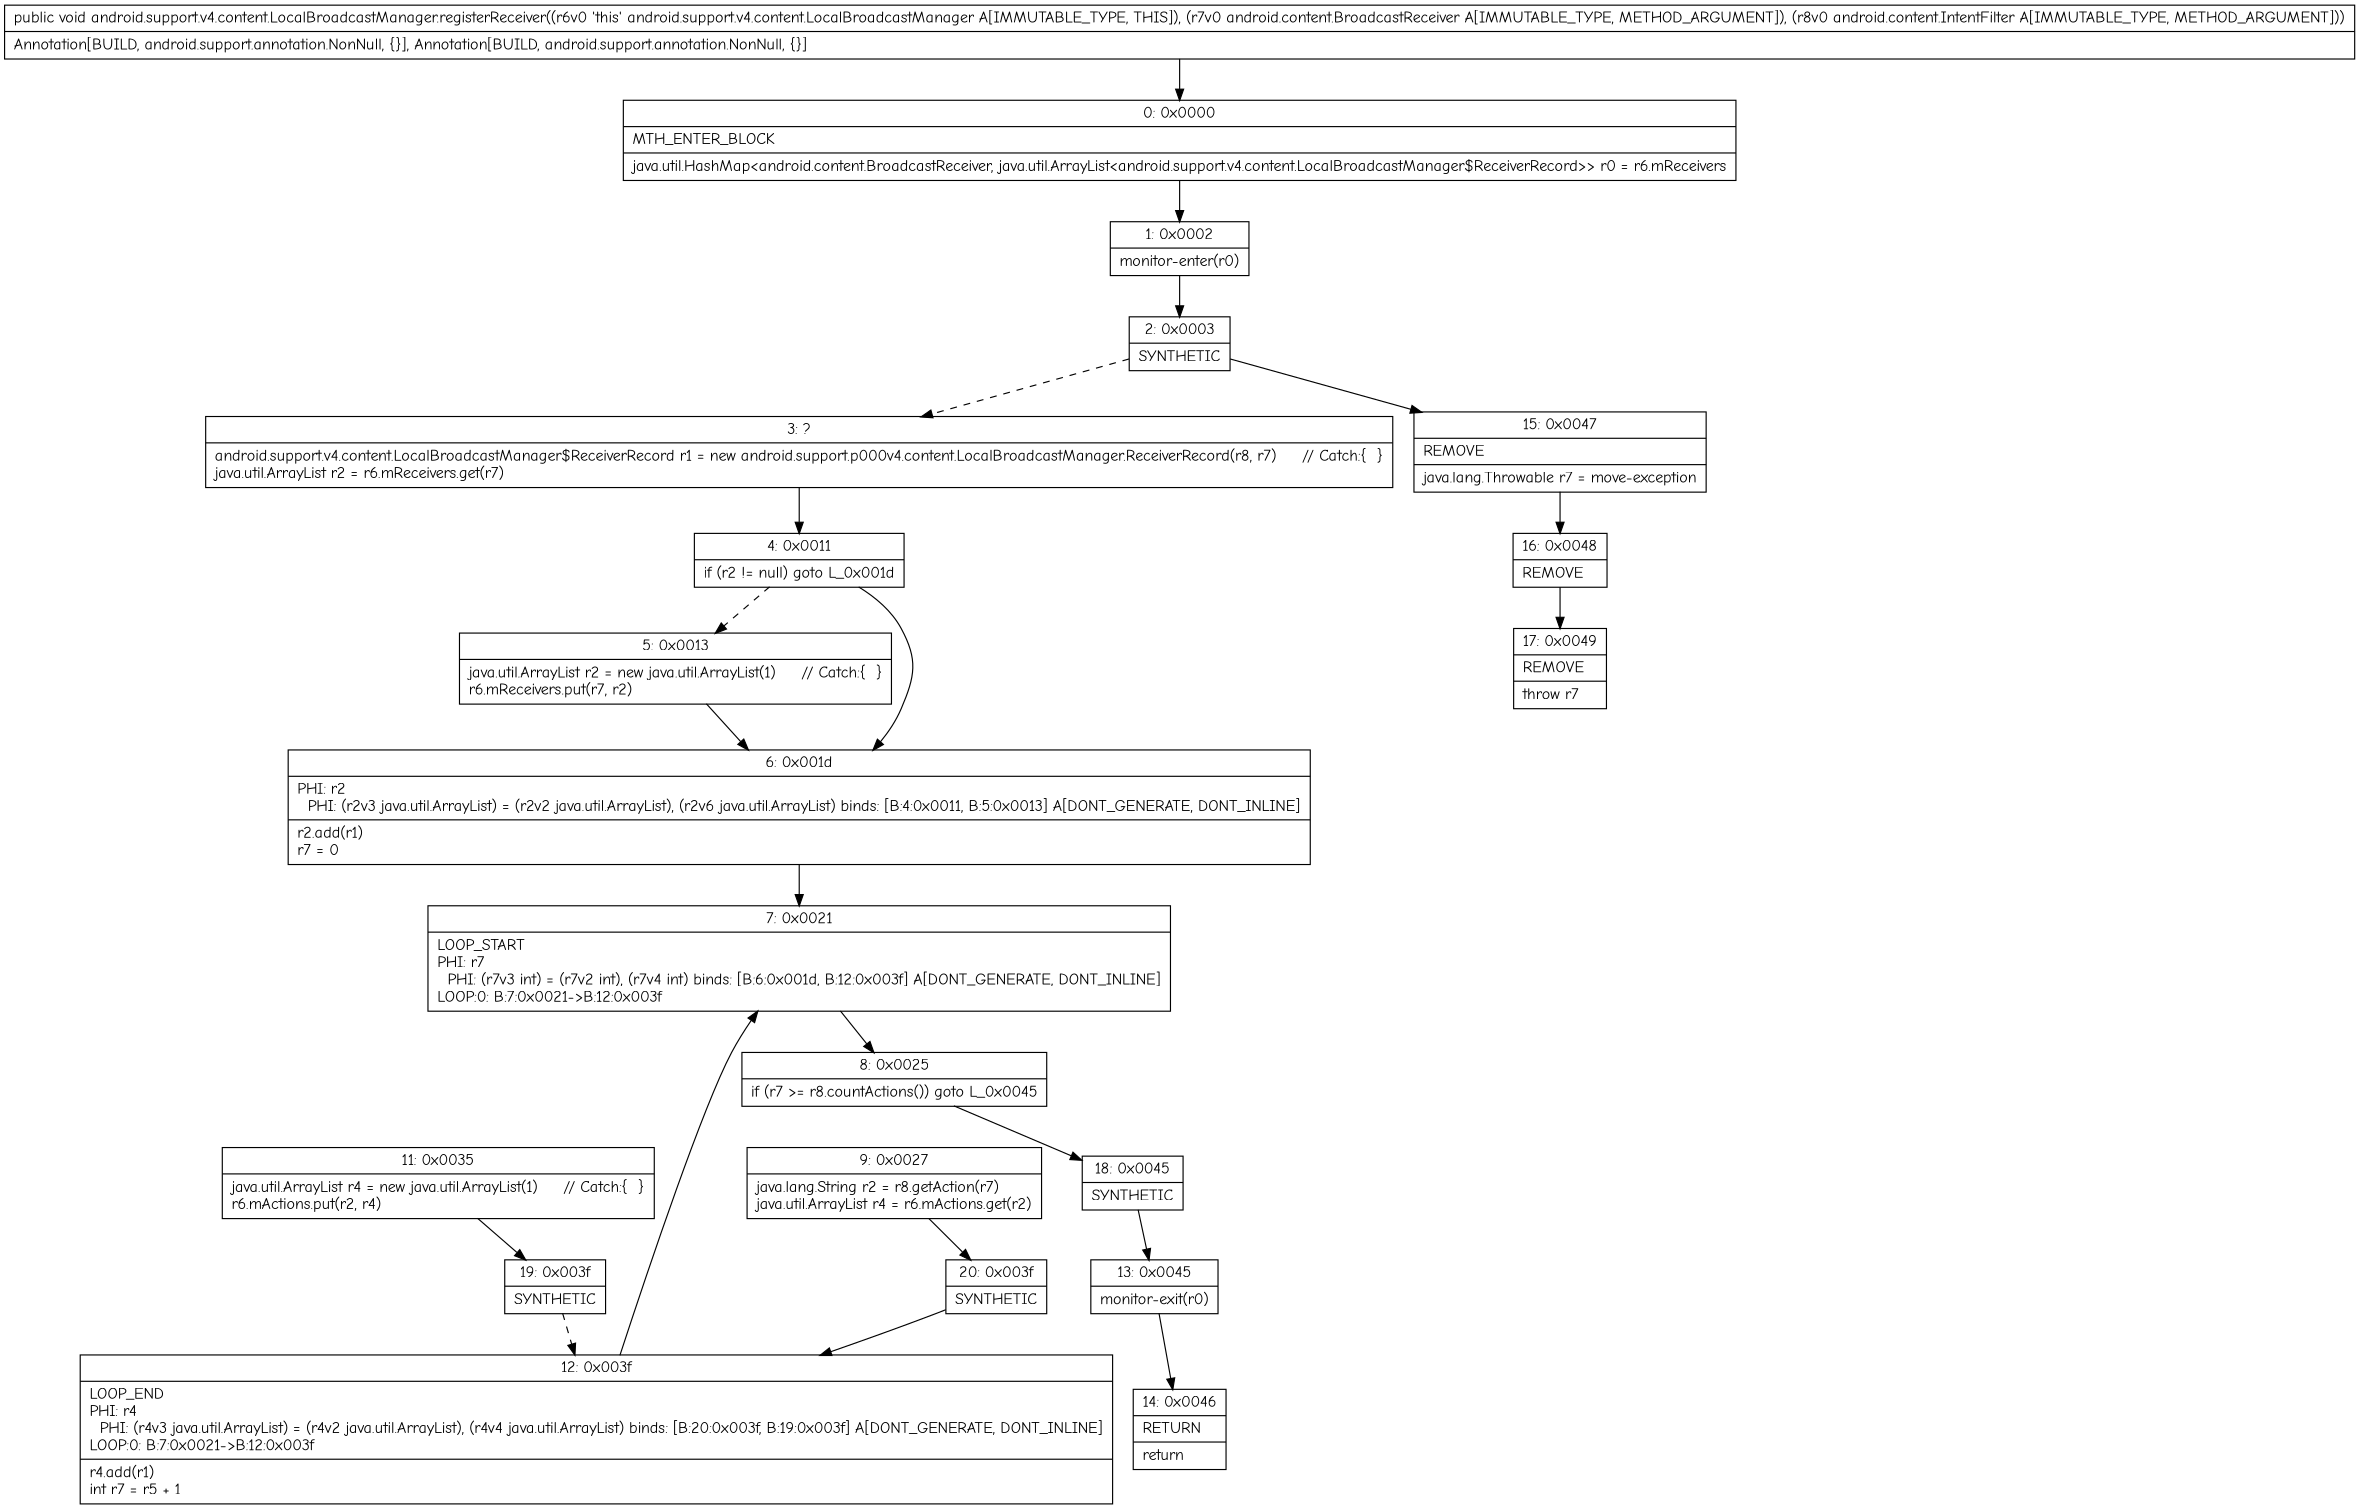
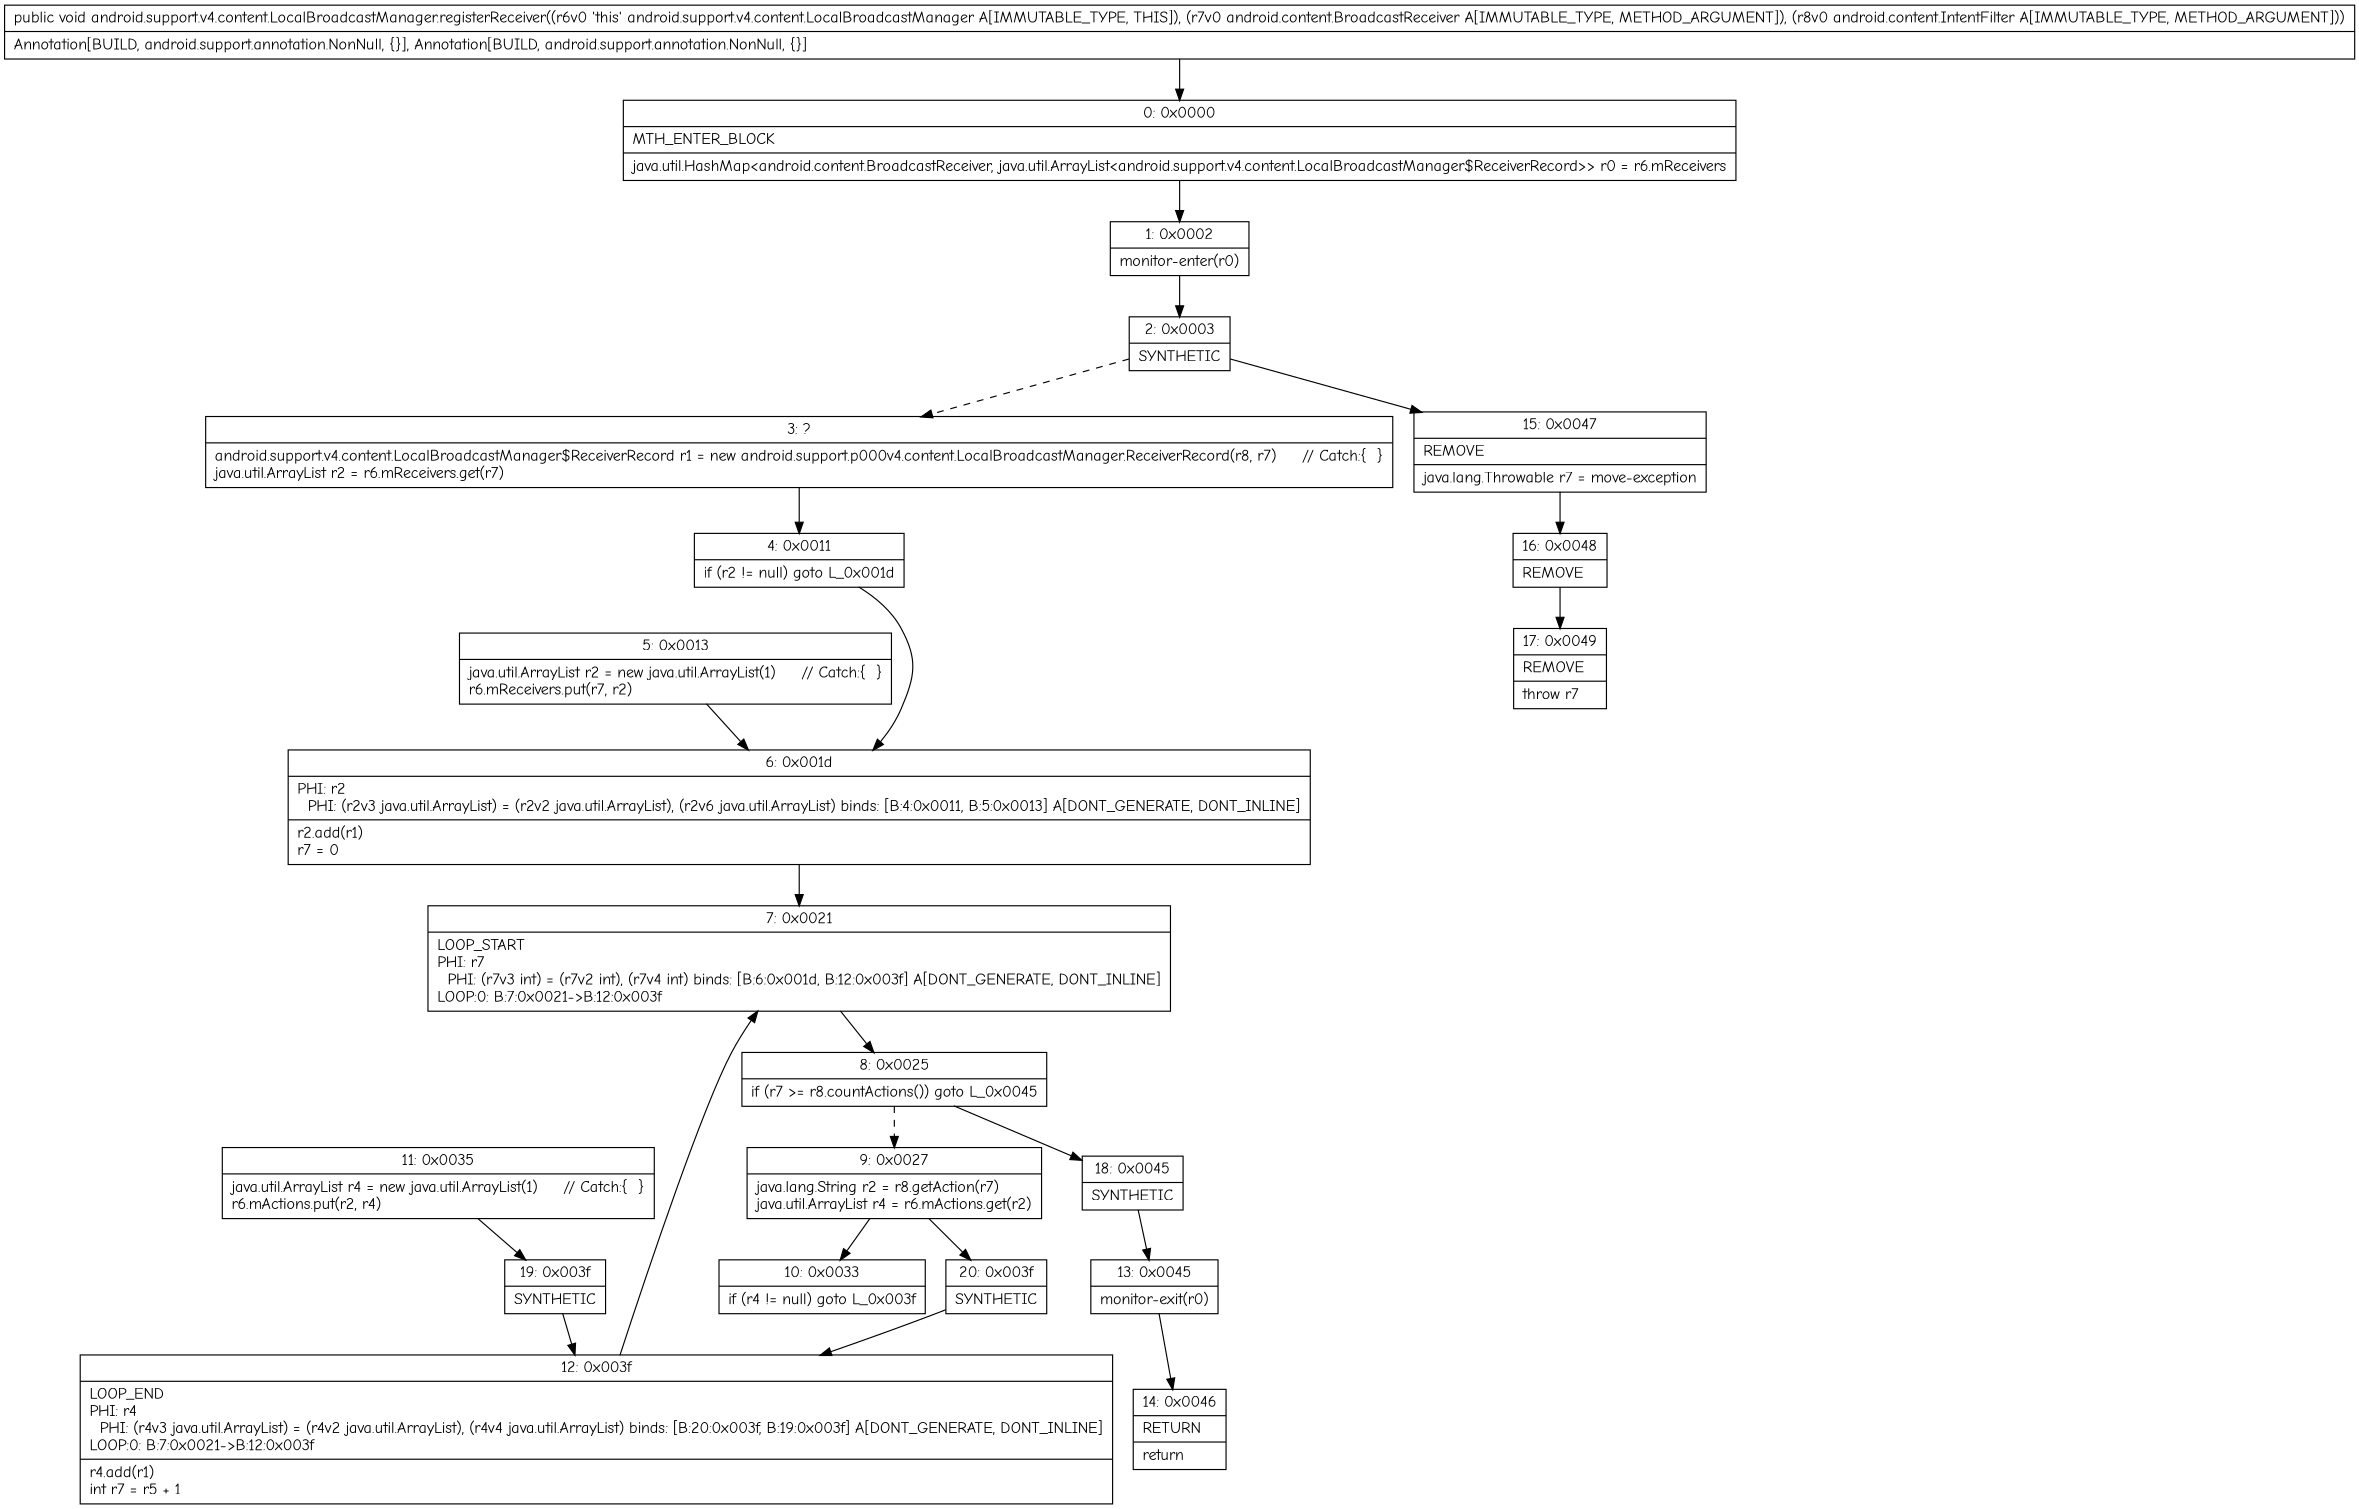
(747, 606) -> none
none -> (894, 1121)
none -> (822, 1287)
(567, 1329) -> (567, 1329)
